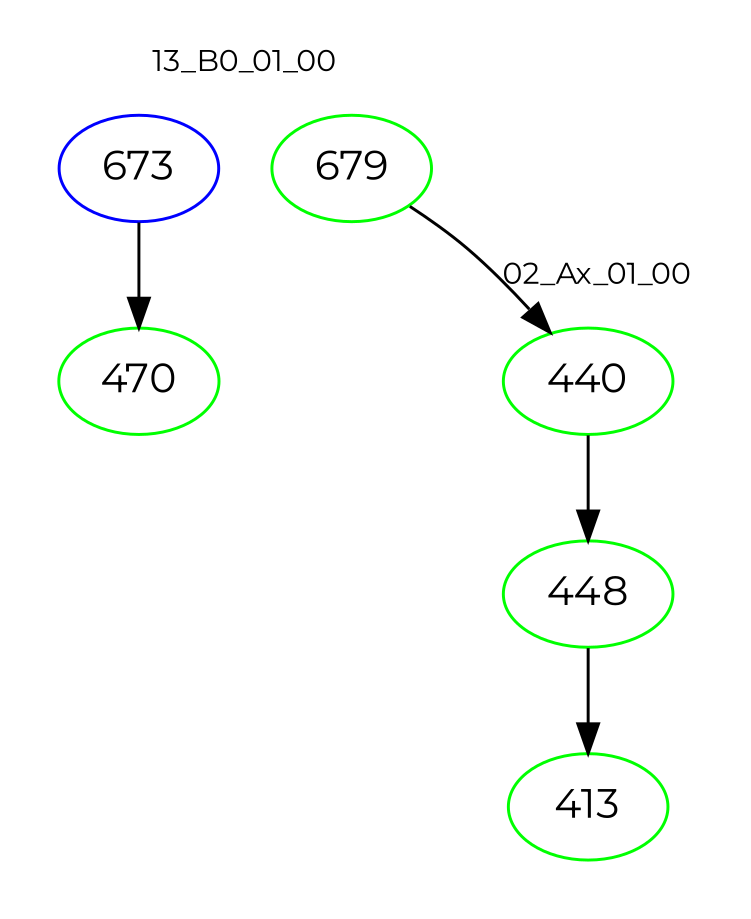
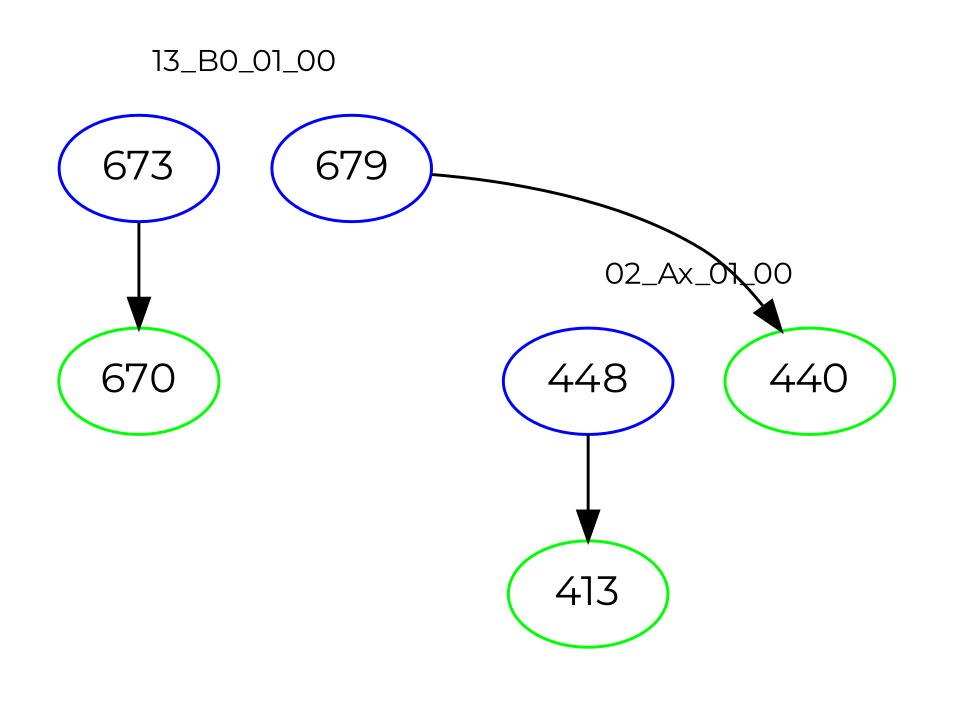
(352, 168) -> (352, 168)
(139, 381) -> (139, 381)
(588, 473) -> none
(588, 594) -> (588, 381)
